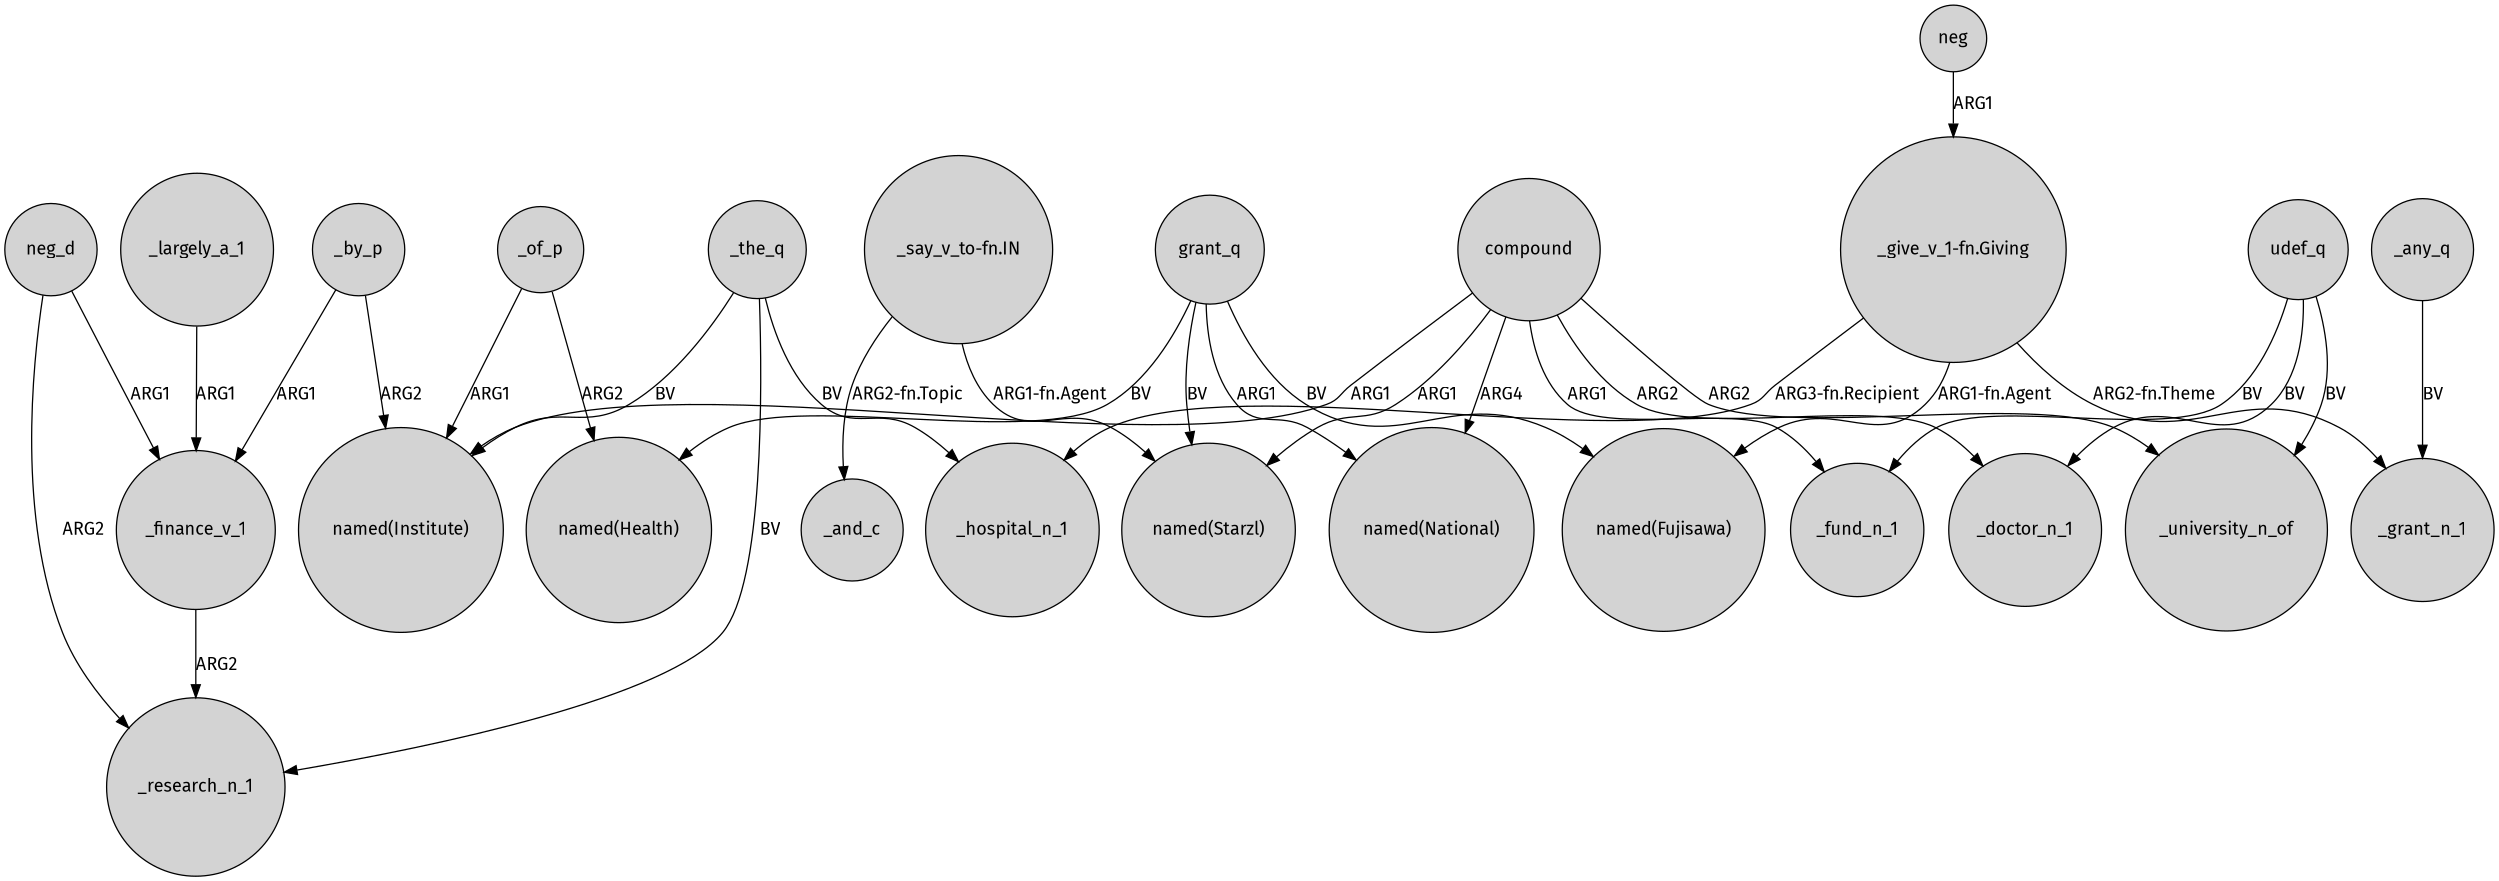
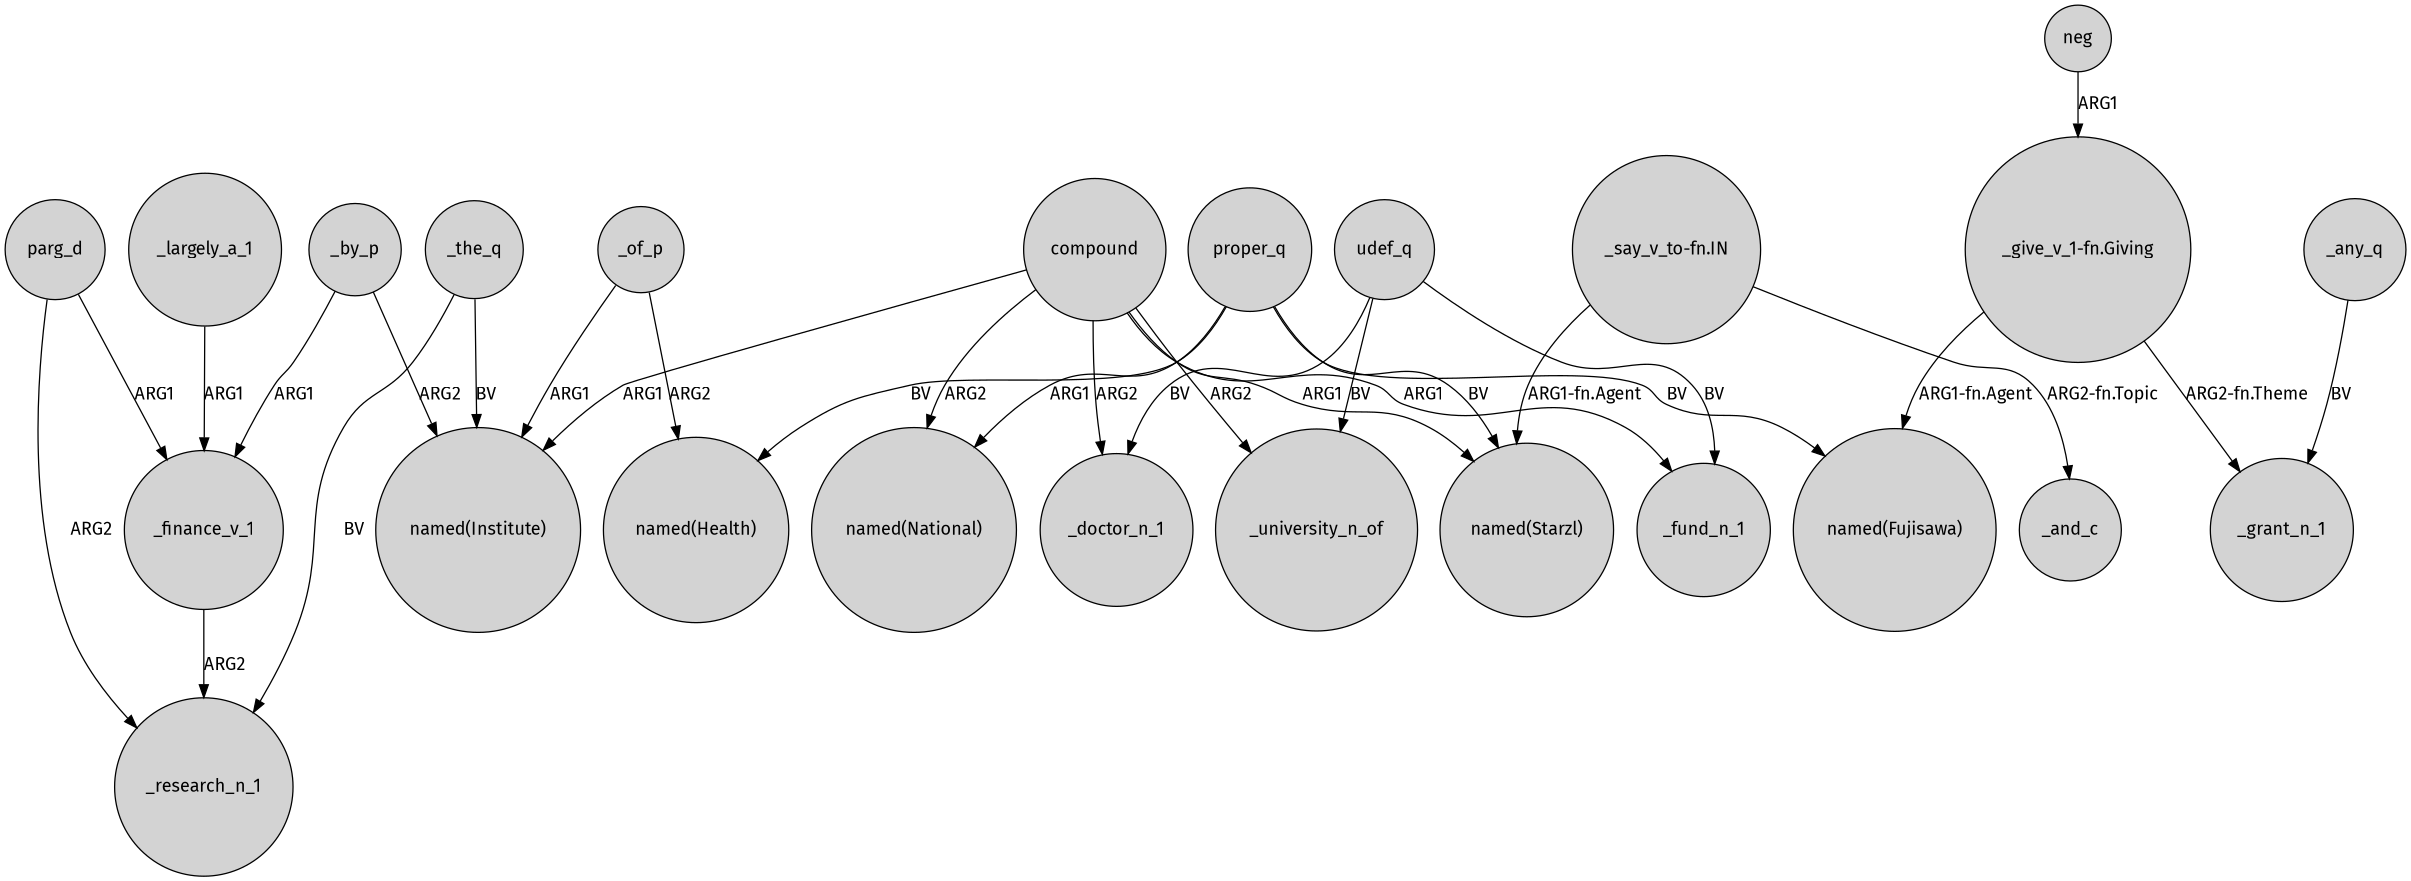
(51, 250) -> (55, 250)
(1210, 250) -> (1250, 250)
(1502, 395) -> (966, 395)
(1012, 530) -> none
